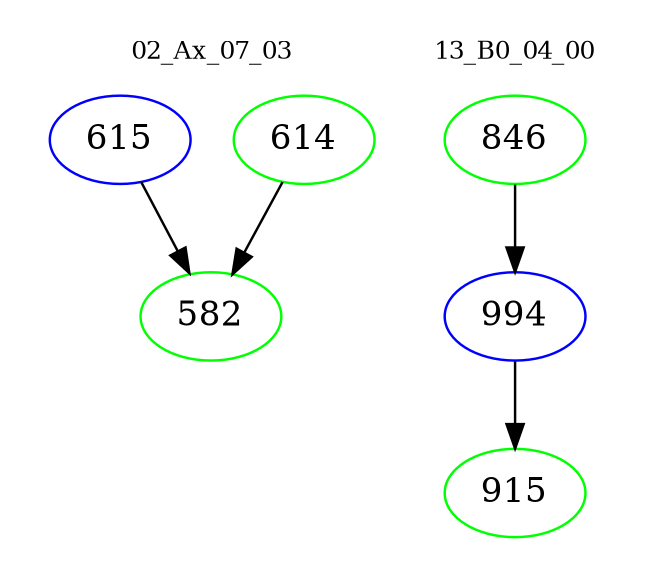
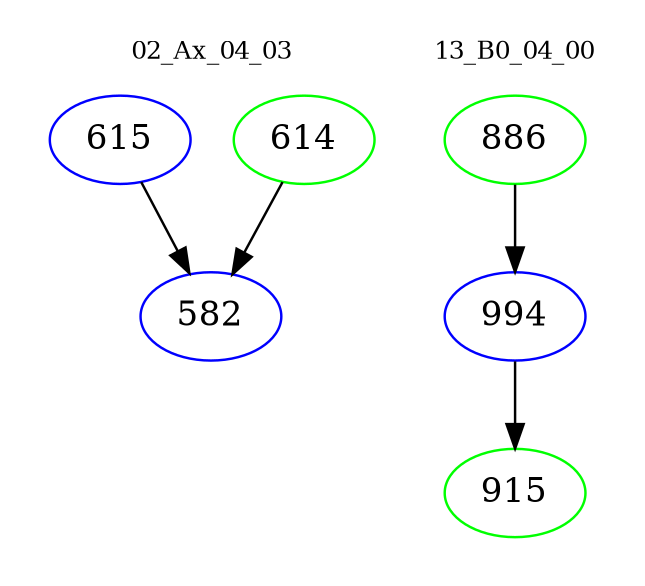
(212, 53) -> (212, 53)
(515, 140) -> (515, 140)
(211, 316) -> (211, 316)
